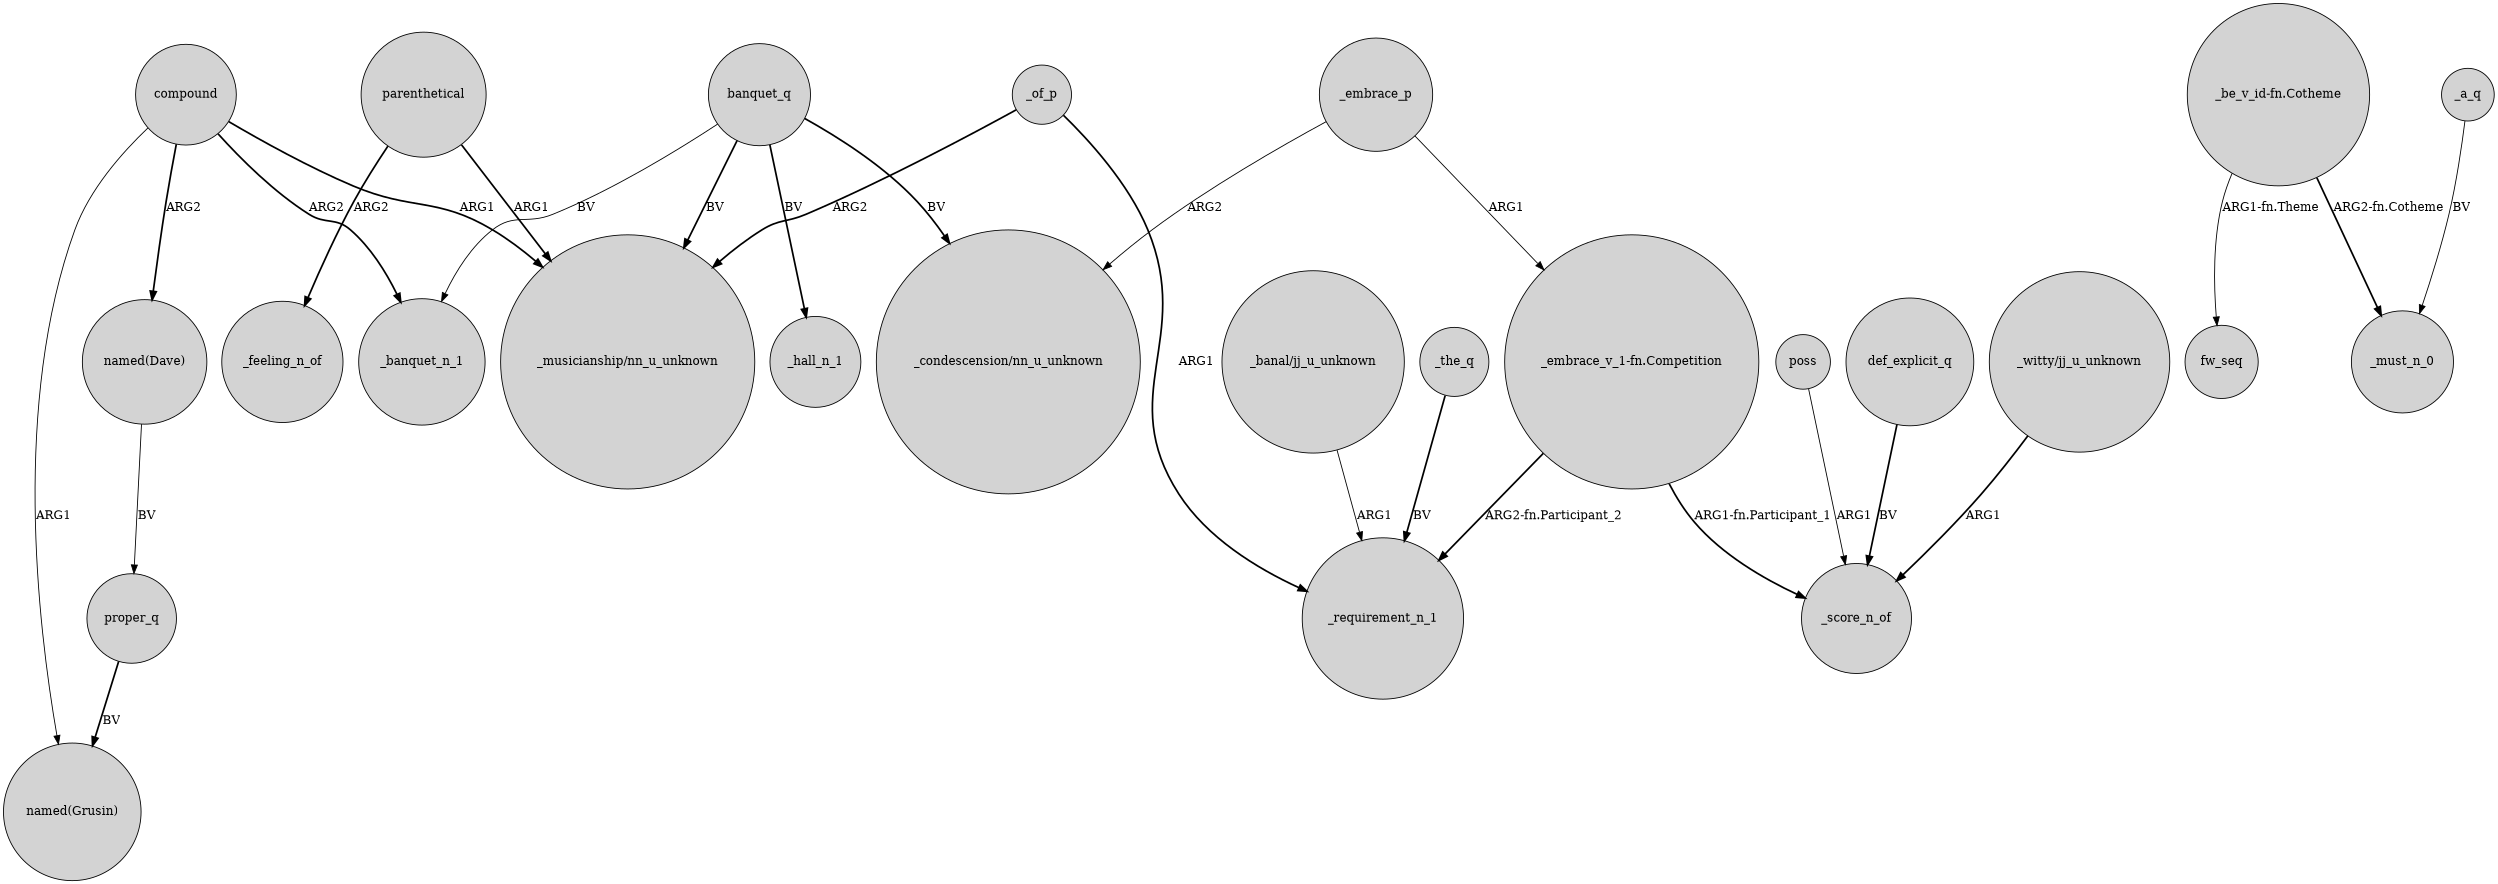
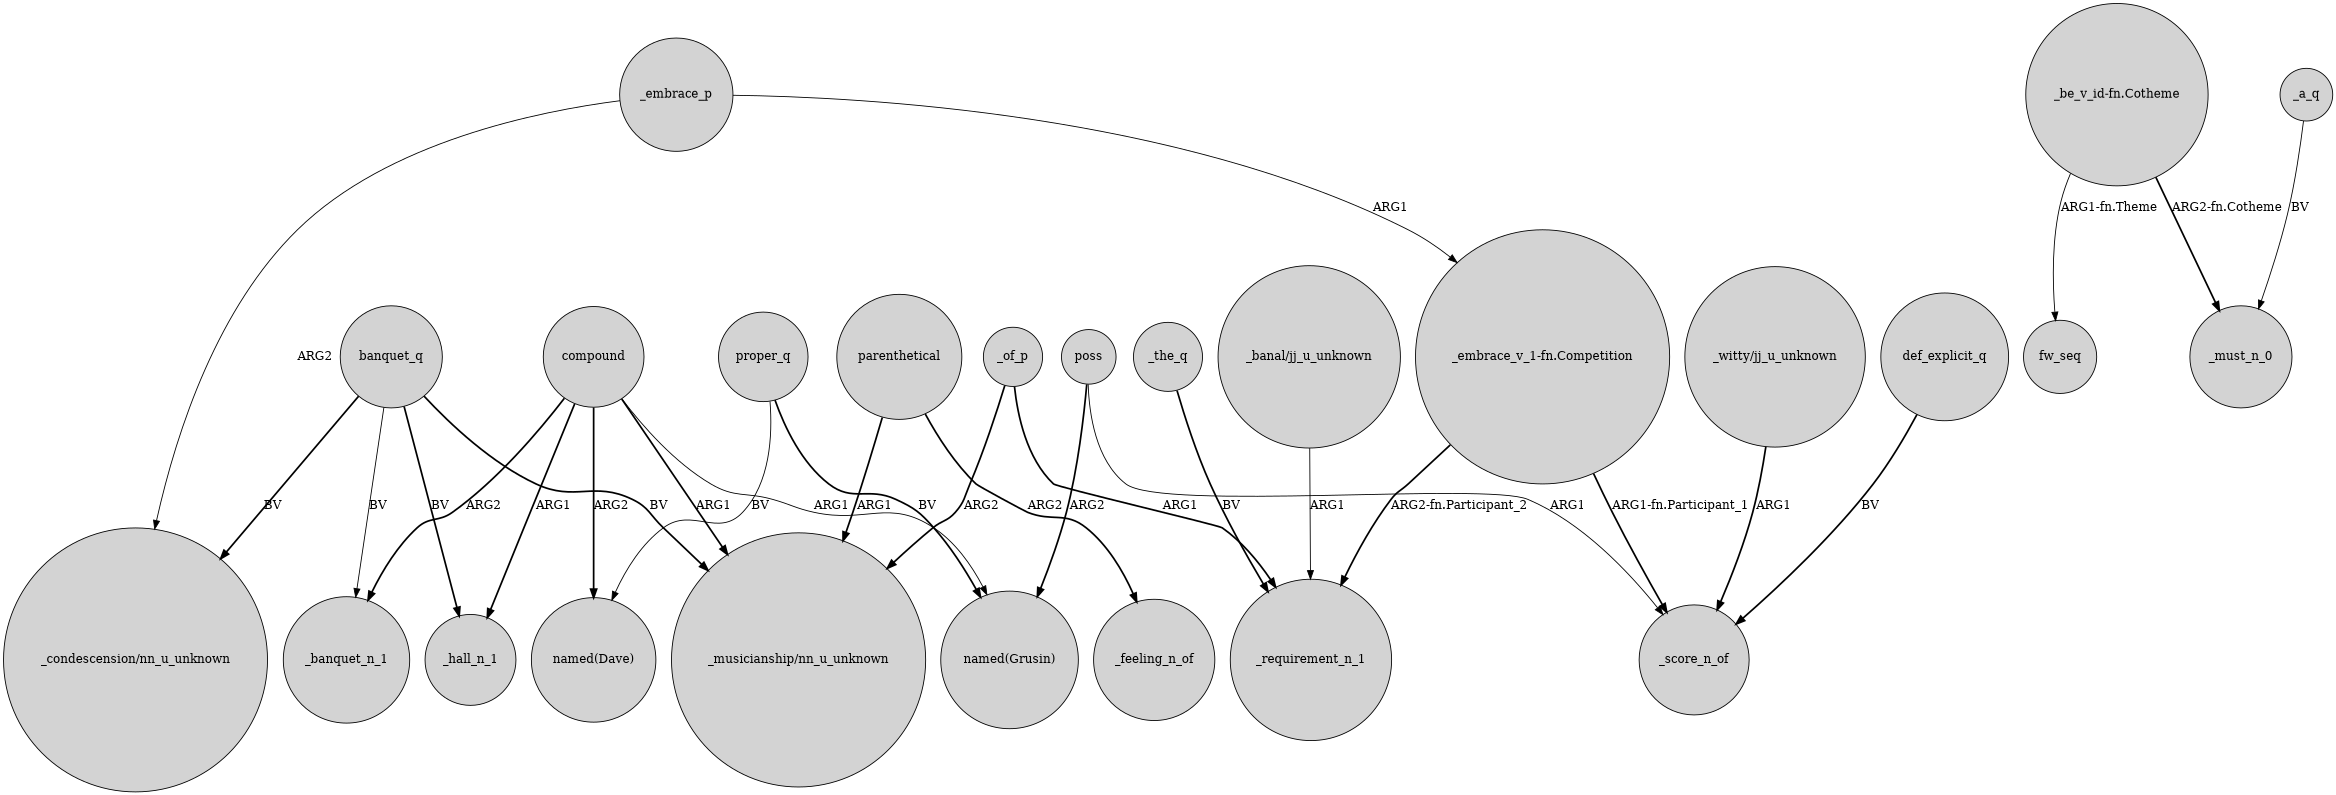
none -> (1073, 483)
(138, 494) -> (722, 523)
none -> (533, 507)
